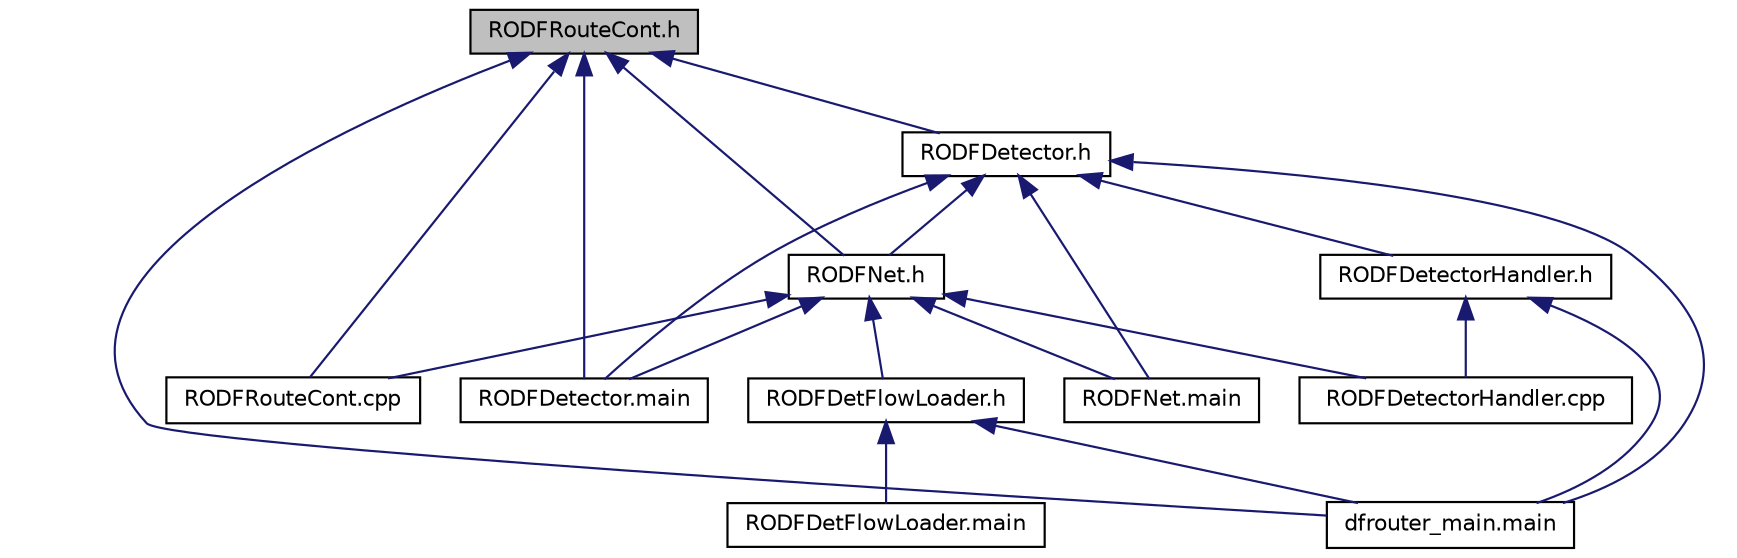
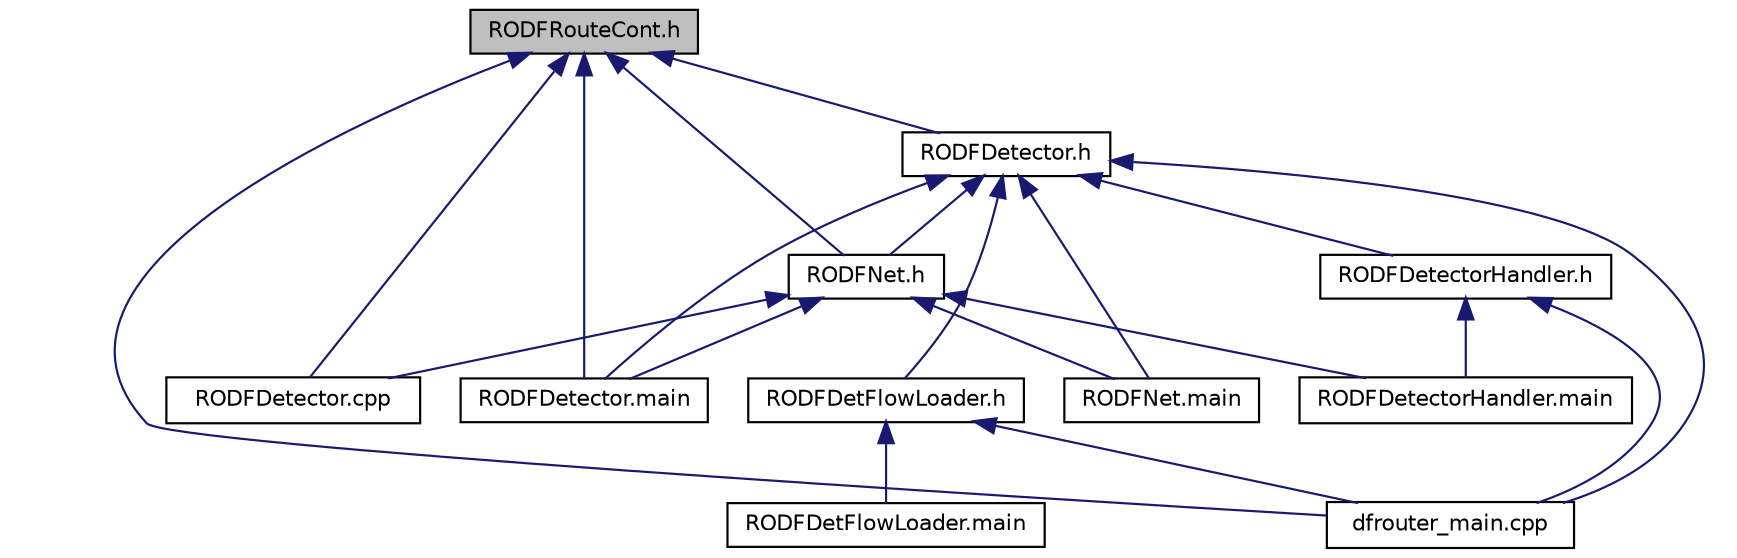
(878, 349) -> (969, 286)
(293, 400) -> (293, 400)
(1466, 400) -> (1466, 400)
(1450, 525) -> (1450, 525)
